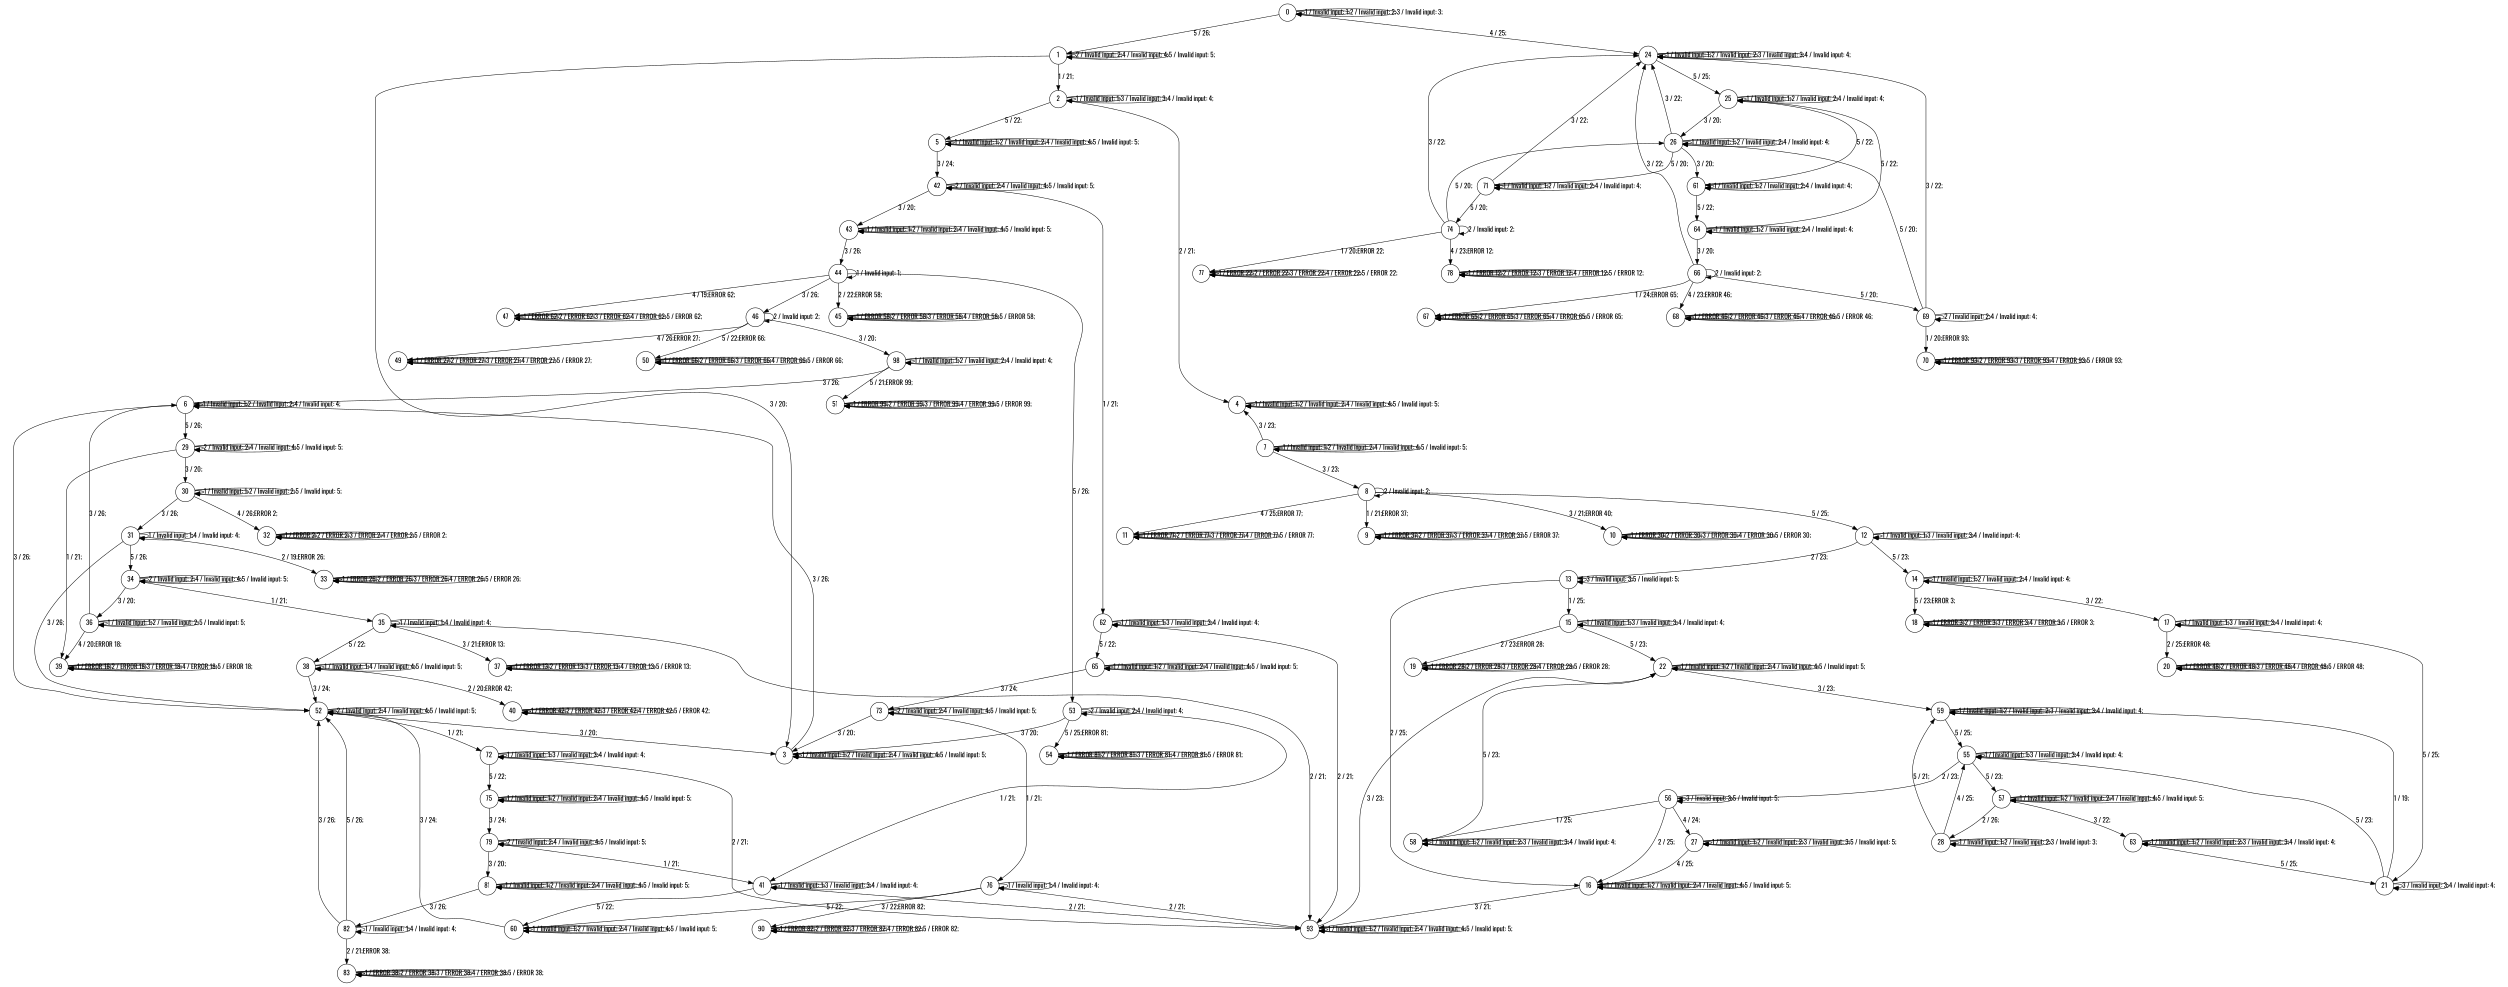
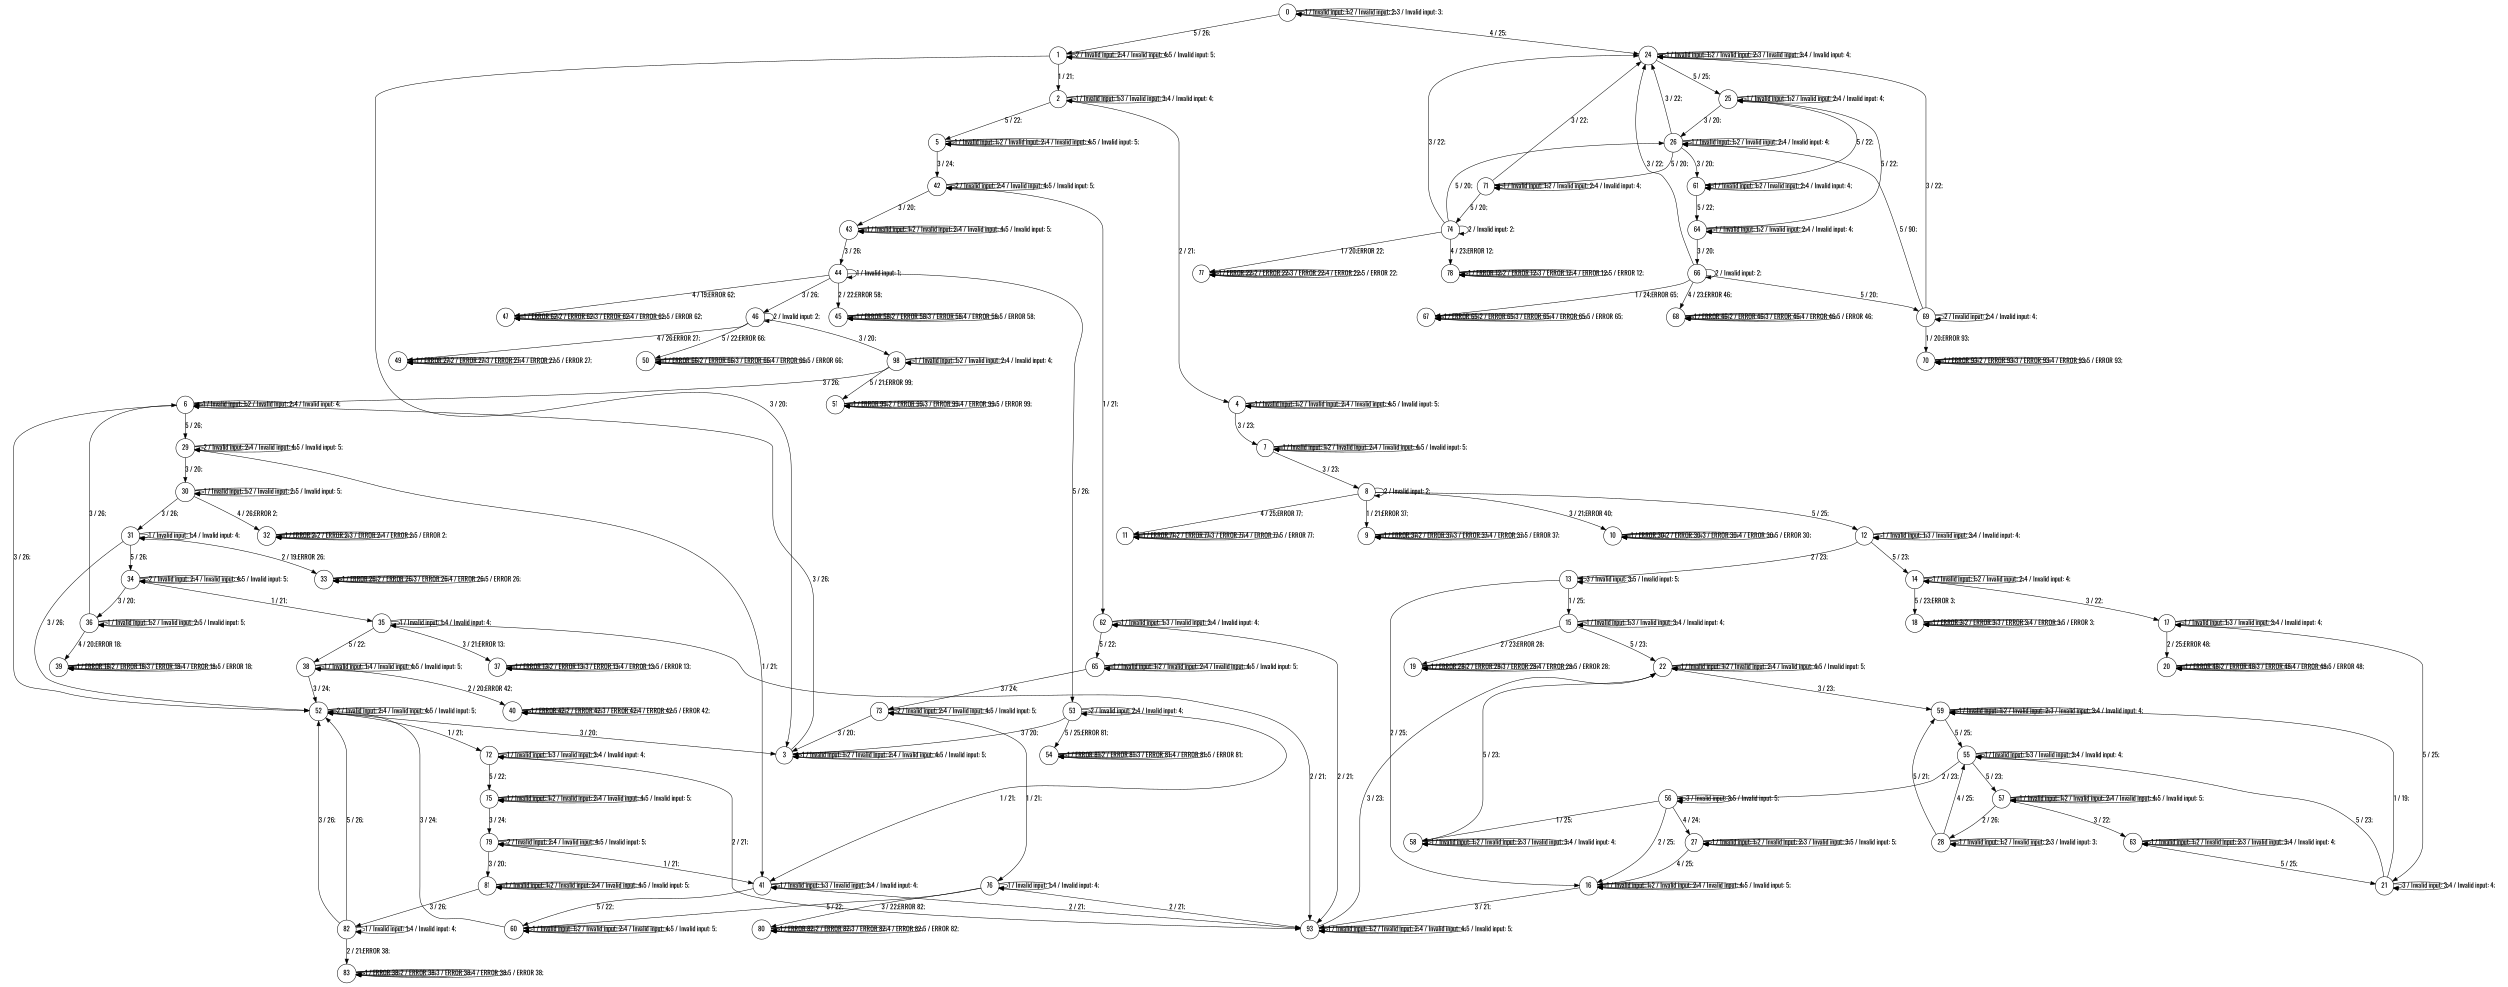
(1908, 230) -> (1908, 230)
(1257, 426) -> (1239, 431)
(67, 512) -> (614, 526)
(762, 930) -> (762, 930)
